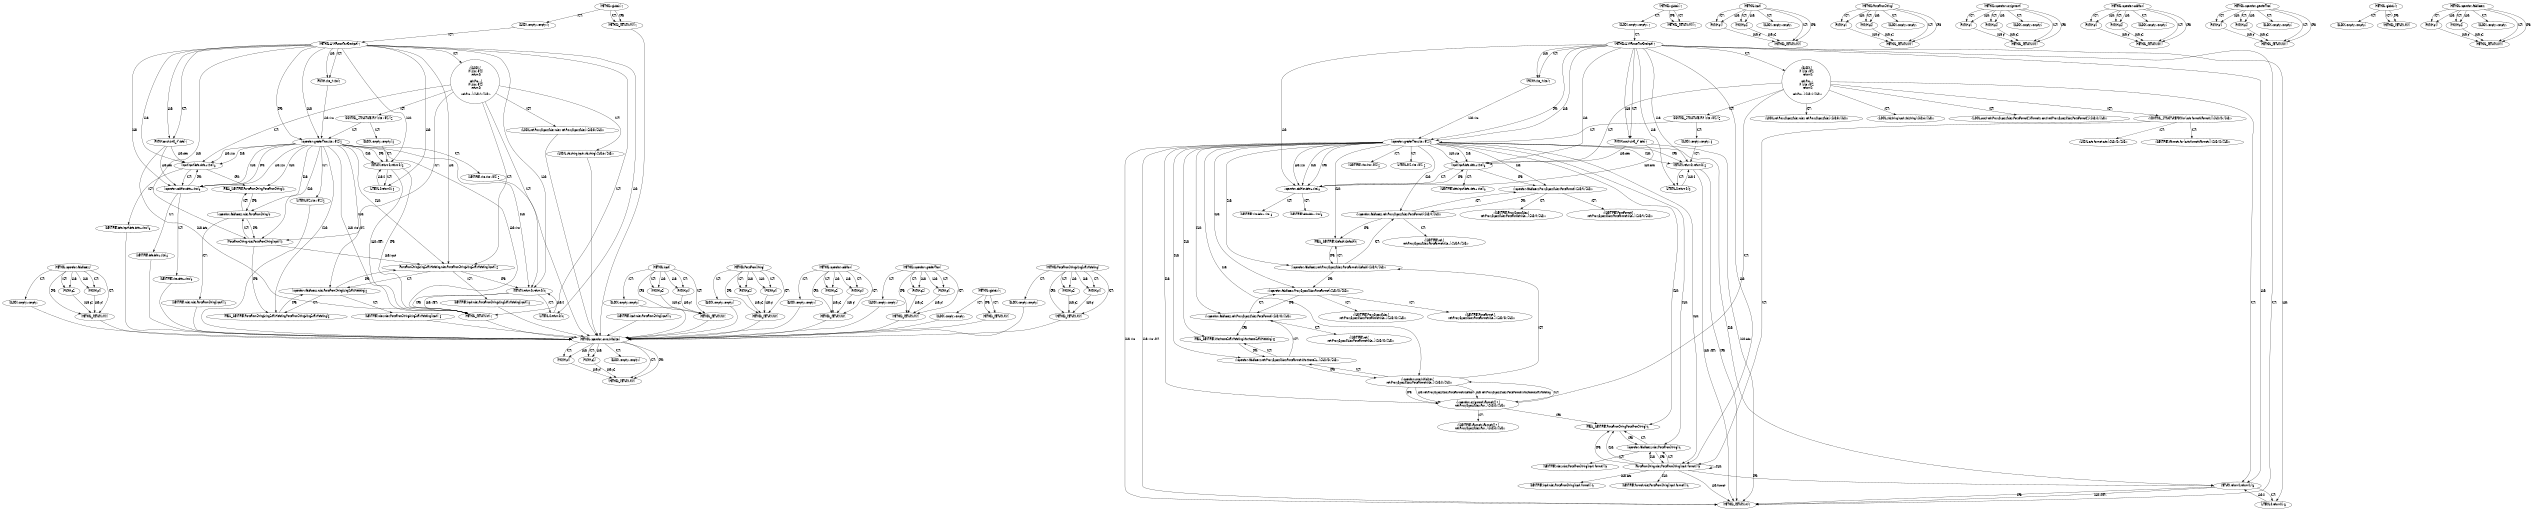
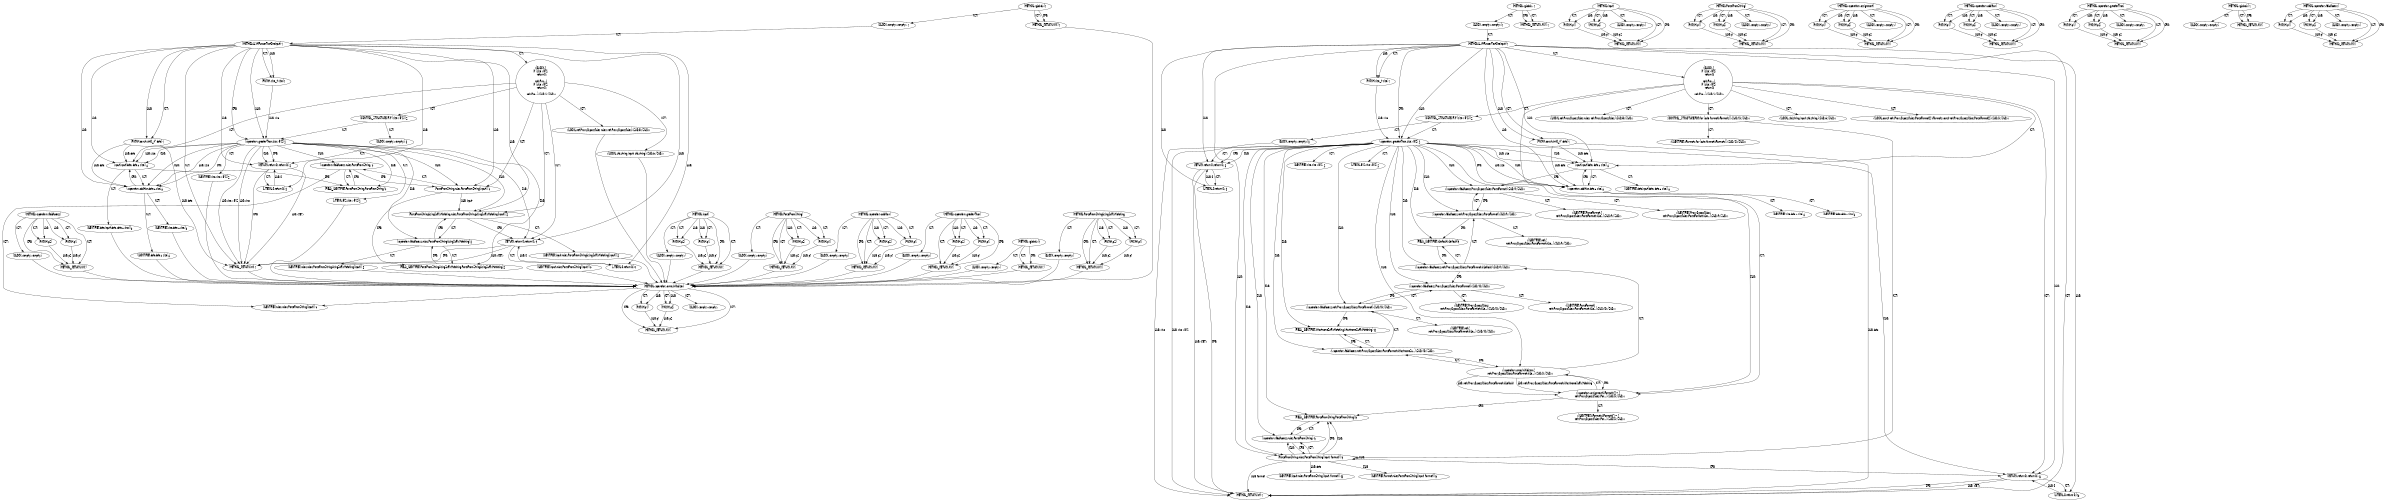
(2103, 142) -> none
(371, 337) -> (481, 297)
(1575, 467) -> none
(1593, 486) -> (1342, 476)
